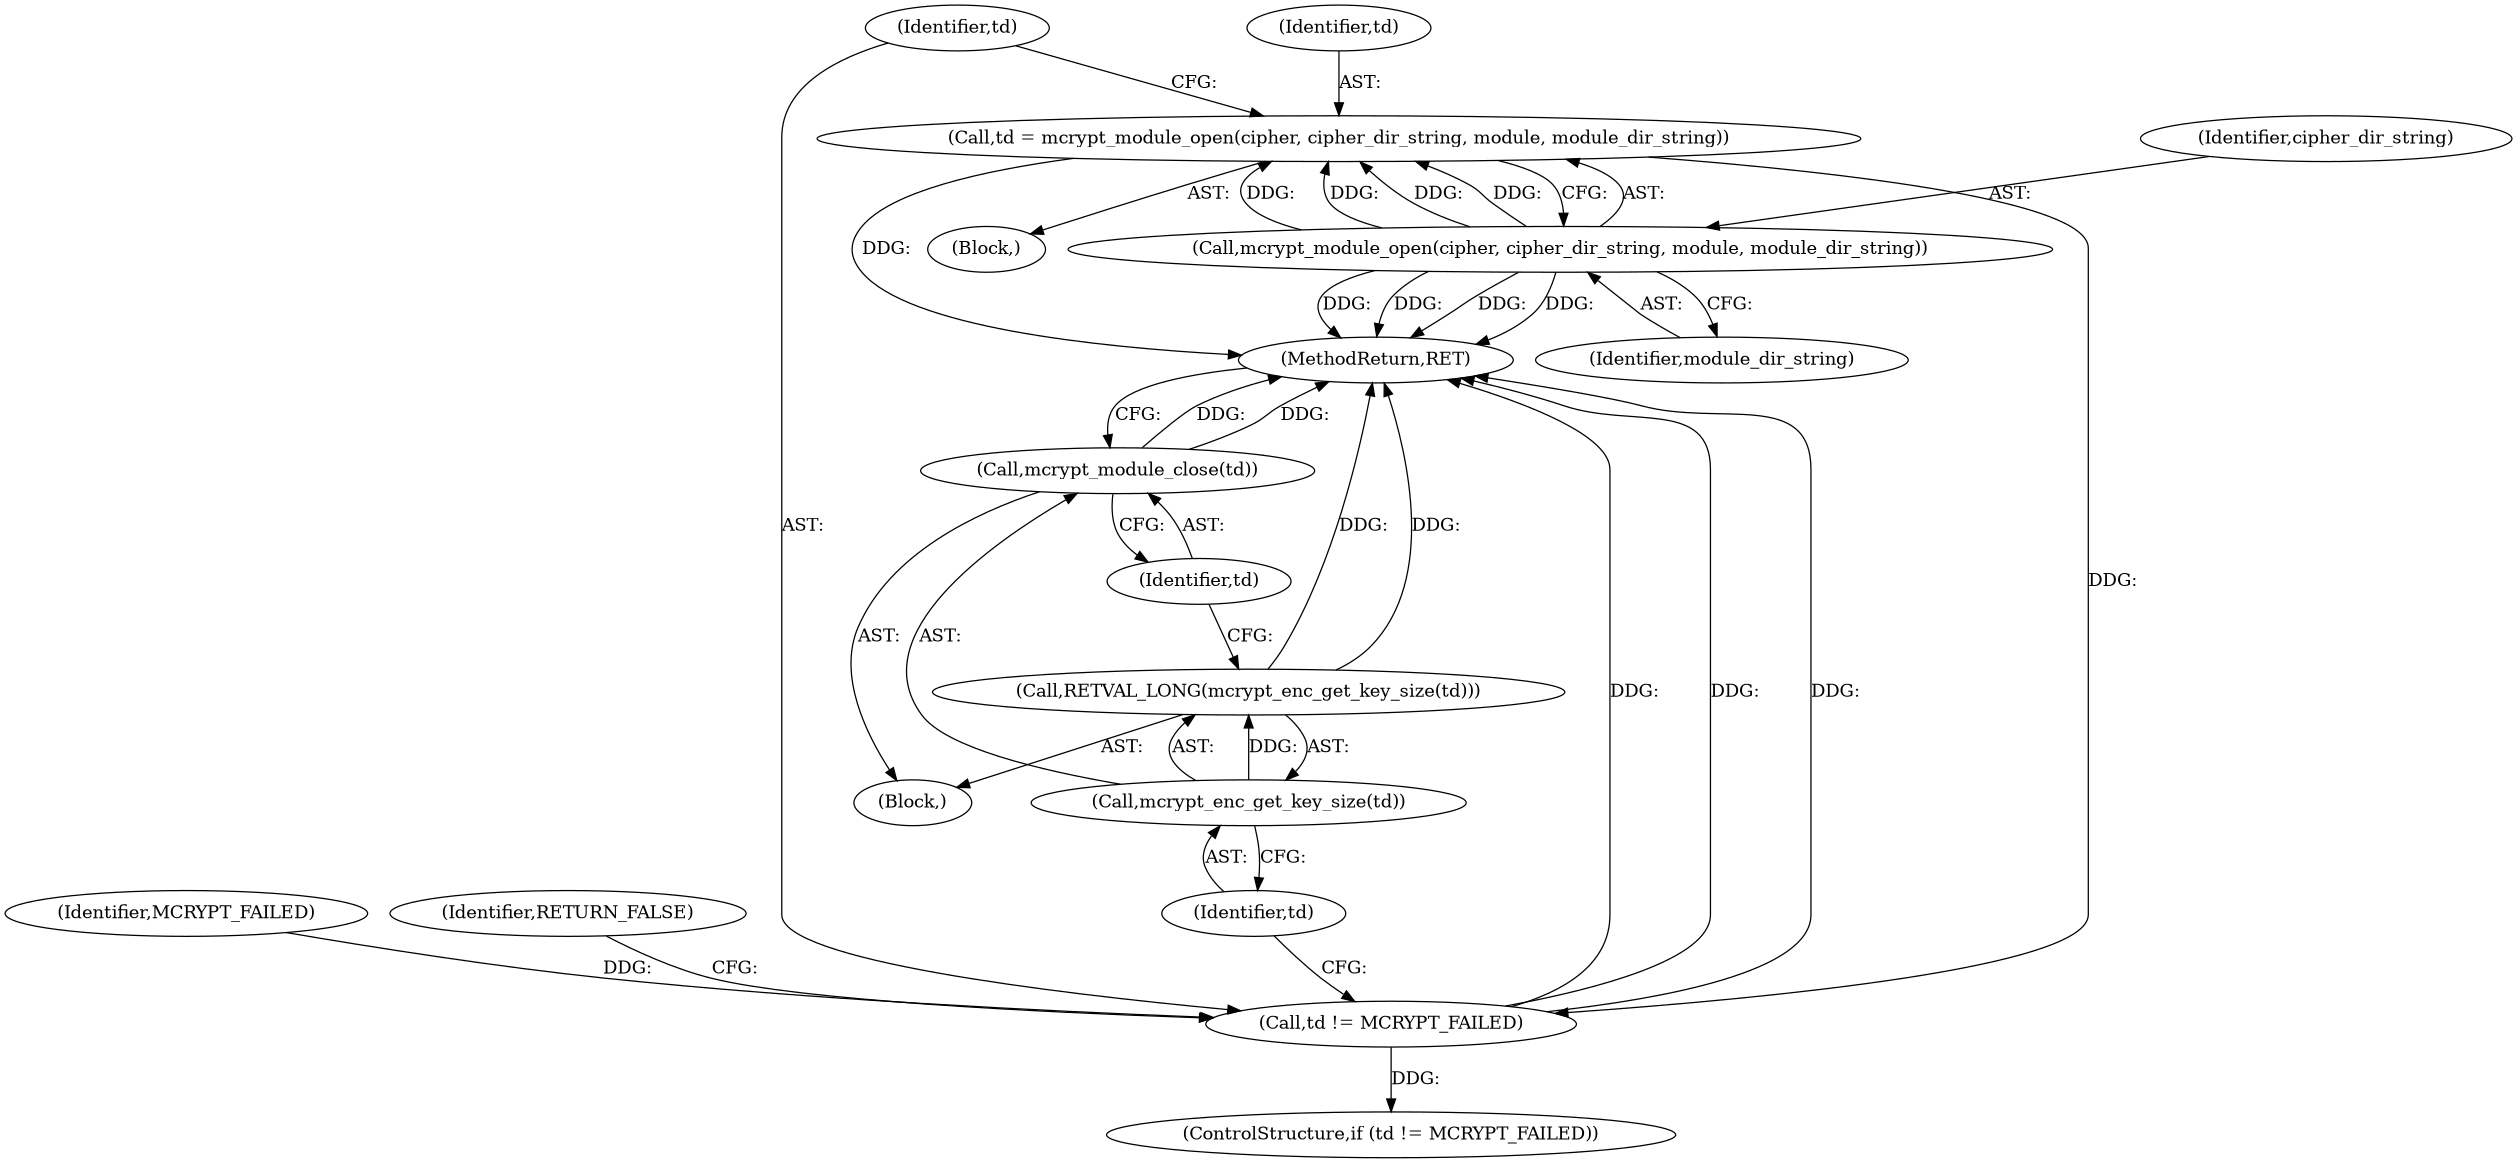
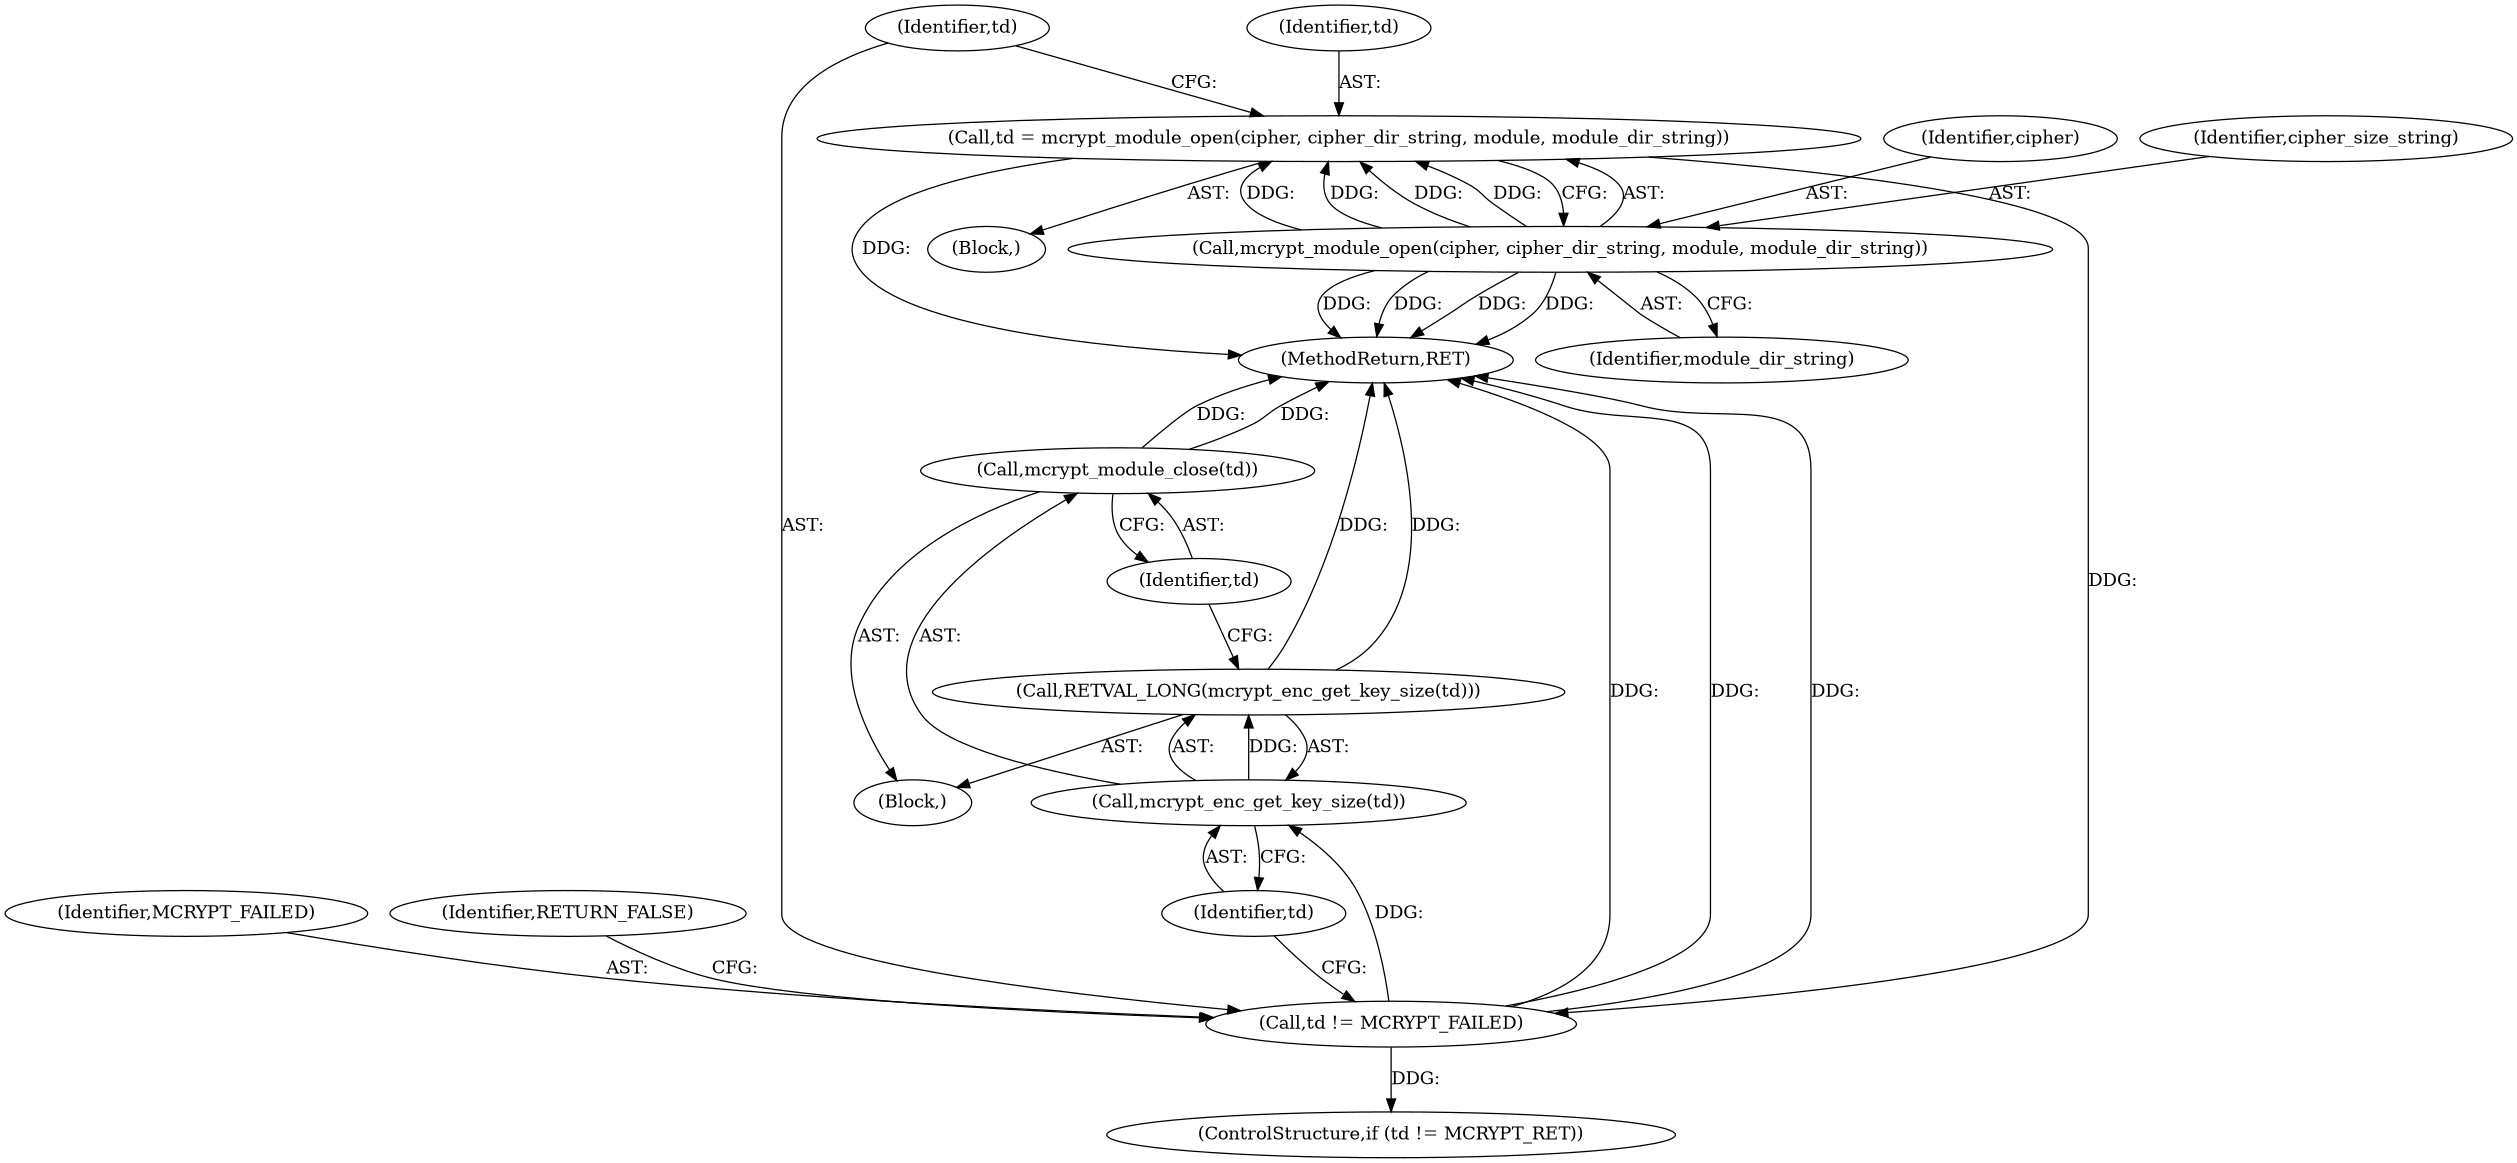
none -> (2001, 139)
(2326, 139) -> (2326, 139)
(1163, 382) -> none
none -> (1364, 906)
(630, 969) -> (630, 969)
(1391, 1135) -> (1391, 1135)
